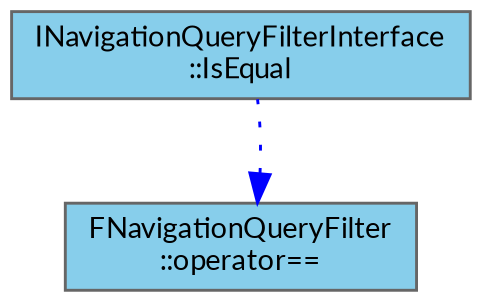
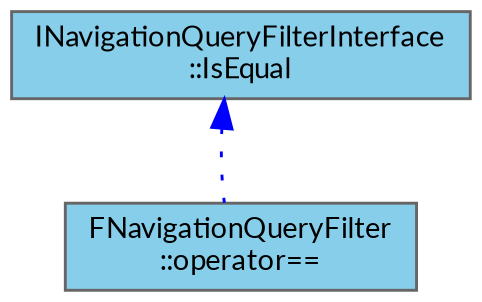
(260, 136) -> (222, 166)
